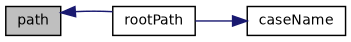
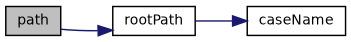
(94, 11) -> (79, 30)
